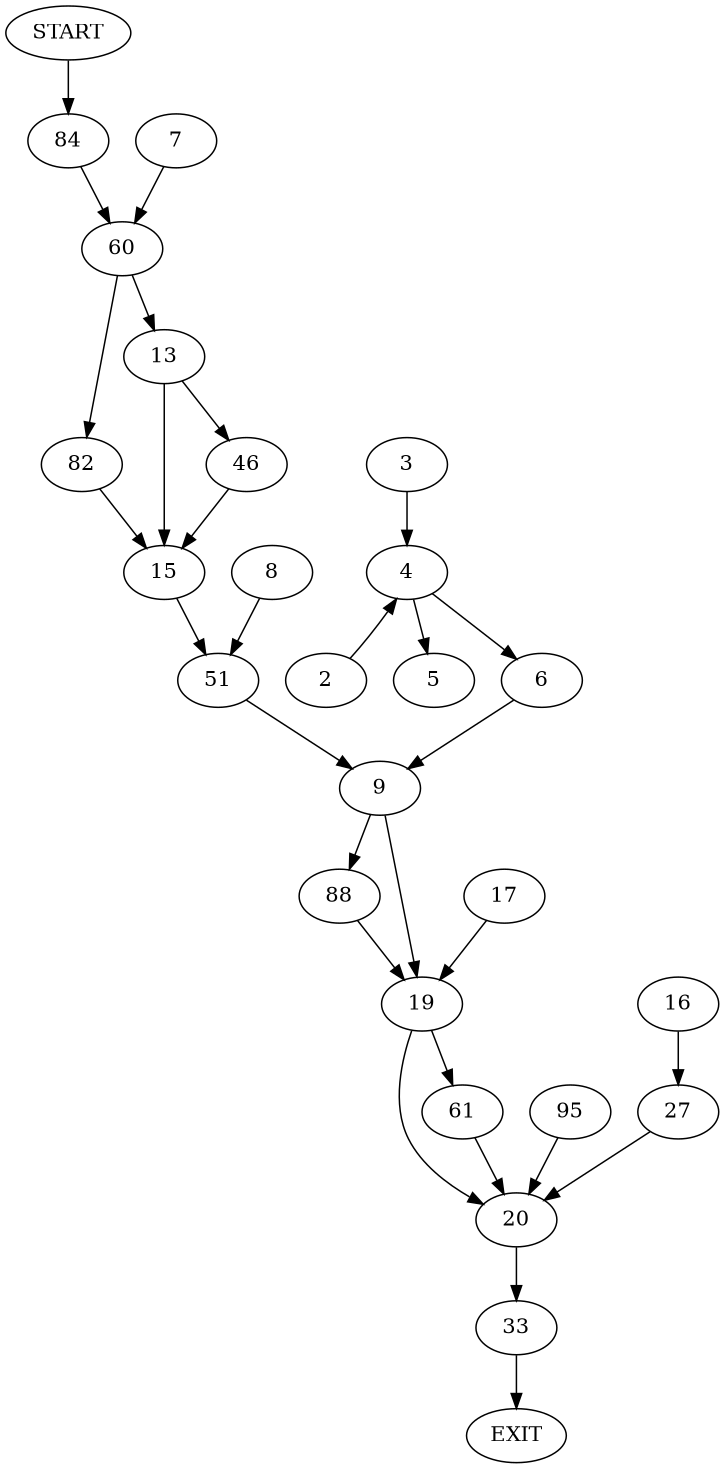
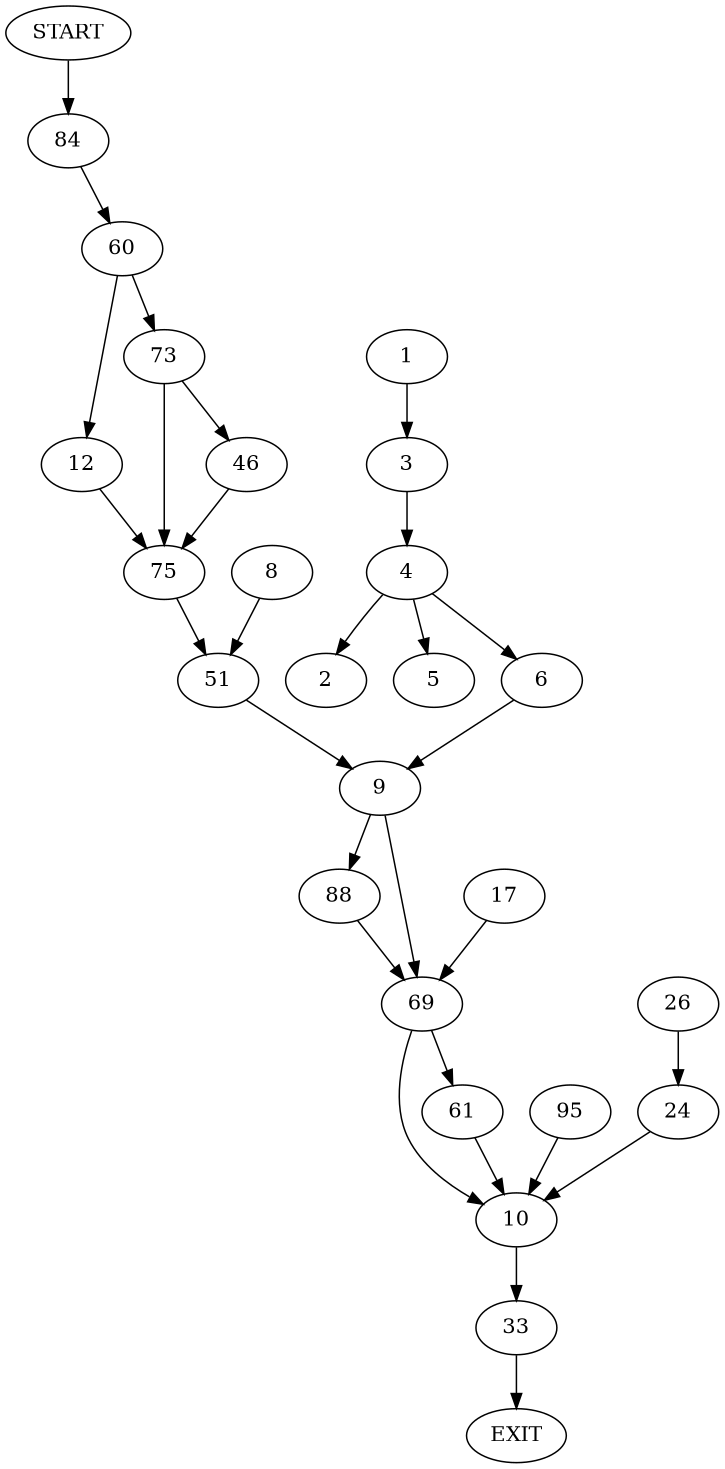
(176, 141) -> none
(164, 357) -> (164, 357)
none -> (407, 357)
(82, 465) -> (82, 465)
(164, 572) -> (164, 572)
(370, 635) -> (363, 618)
(422, 1004) -> (422, 1004)
(678, 1004) -> (678, 1004)
(678, 1112) -> (678, 1112)
(516, 1220) -> (516, 1220)
